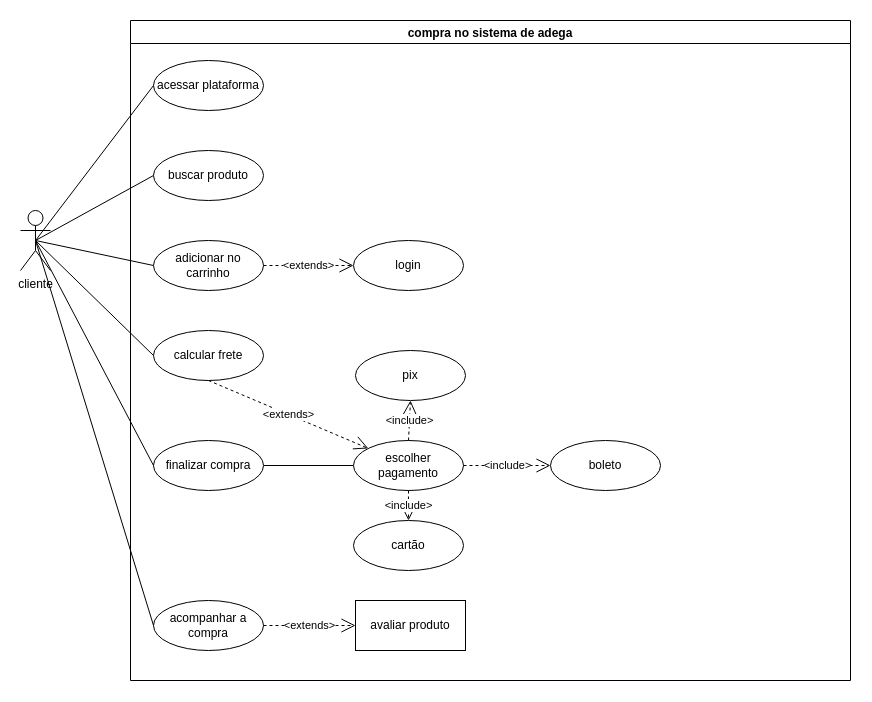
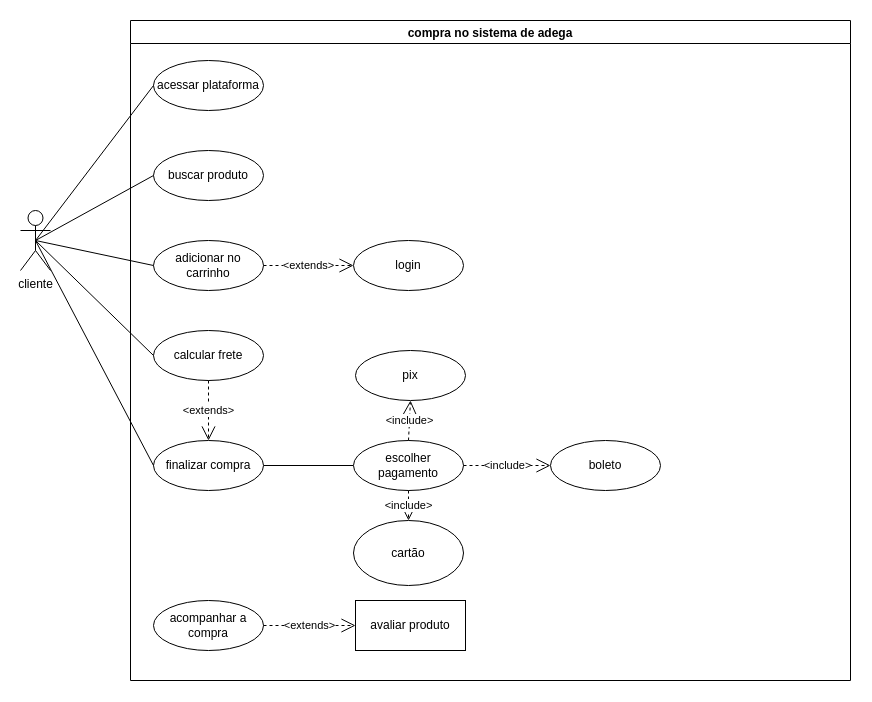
(85, 402) -> none
(287, 414) -> (209, 409)
(409, 546) -> (409, 553)
